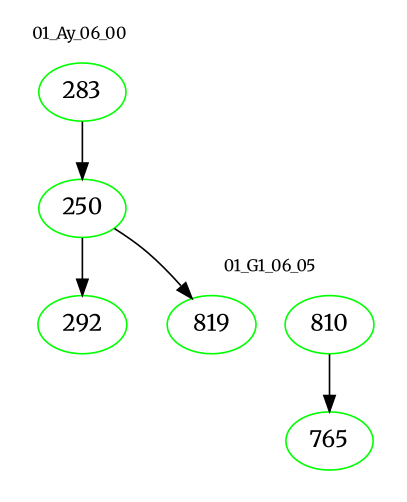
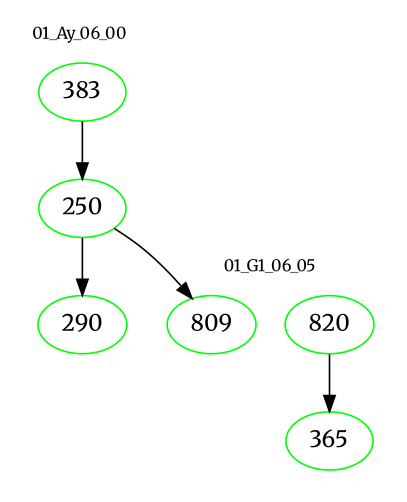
(82, 92) -> (82, 92)
(82, 325) -> (82, 325)
(212, 325) -> (212, 325)
(330, 325) -> (330, 325)
(330, 441) -> (330, 441)
